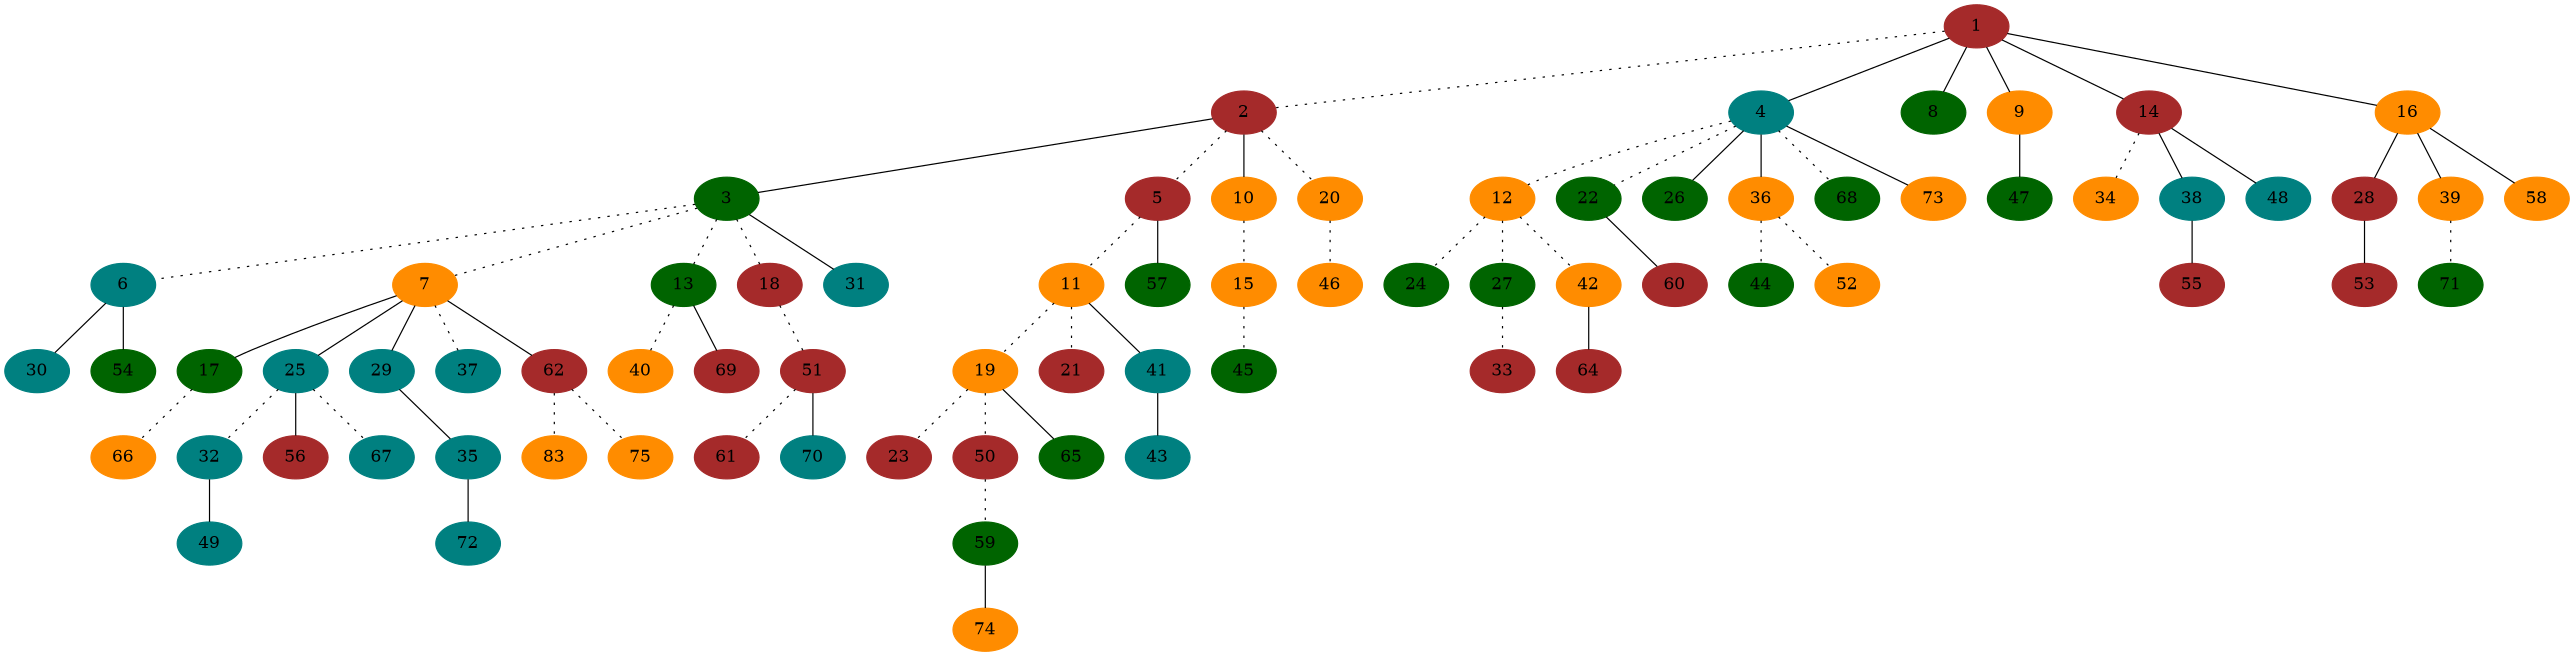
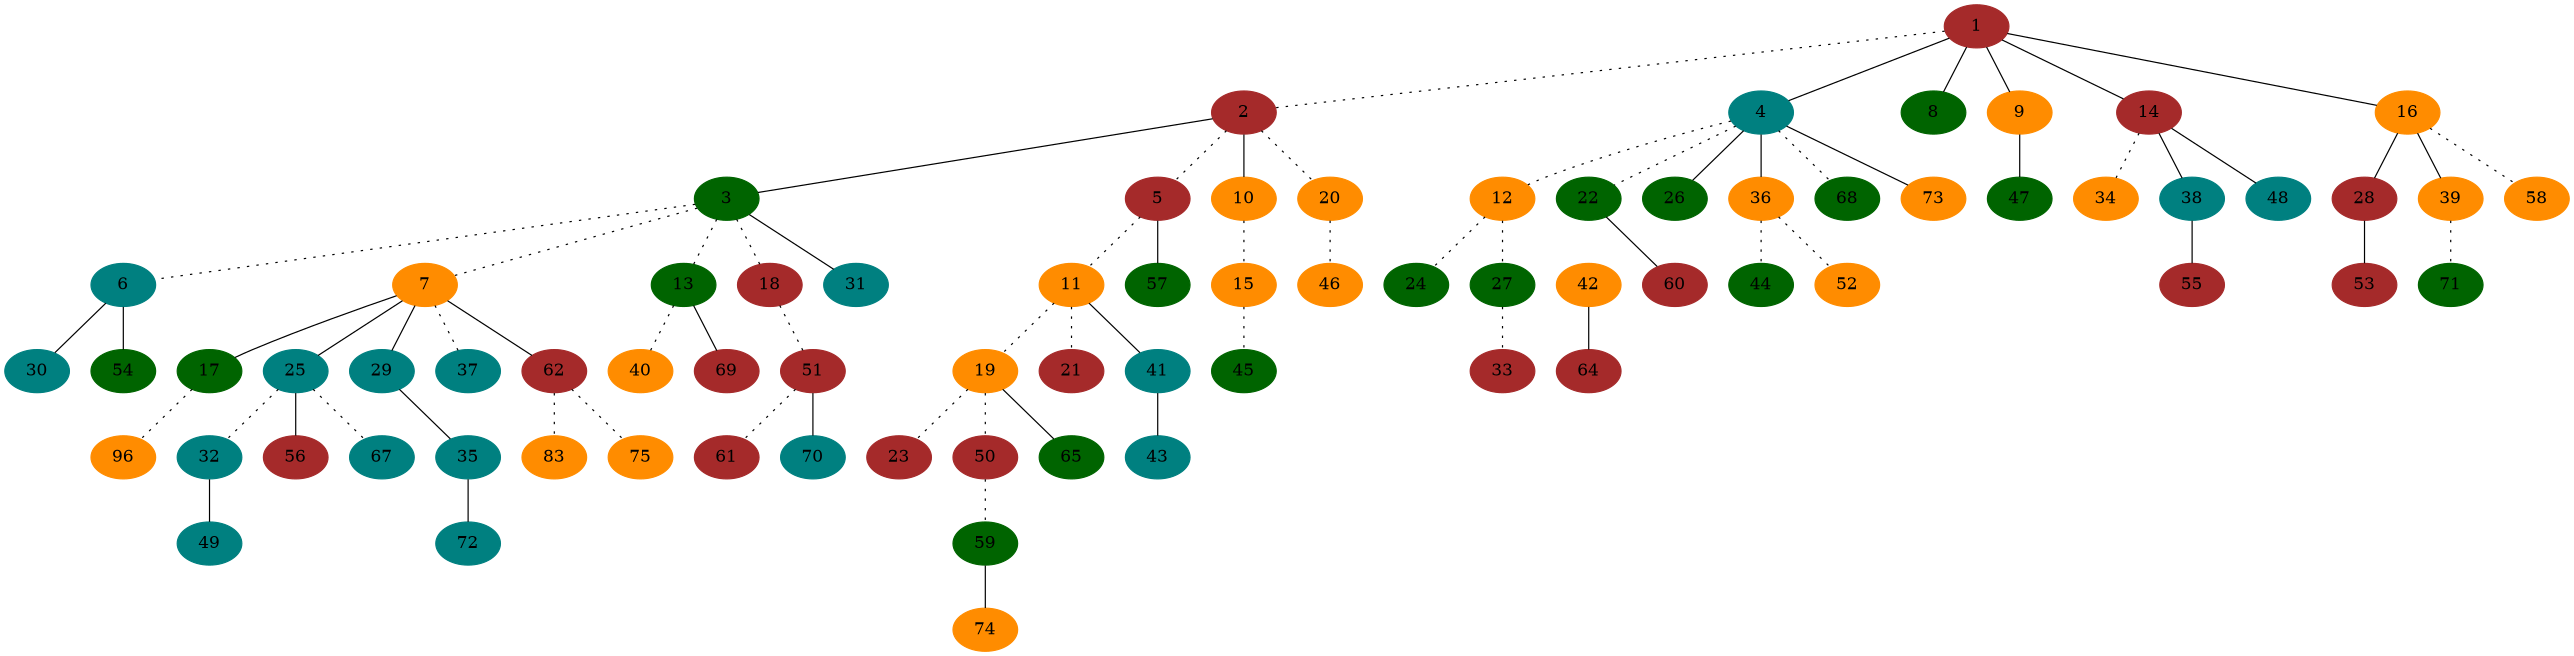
(2472, 156) -> (2472, 156)
(1545, 242) -> none
(123, 457) -> (123, 457)
